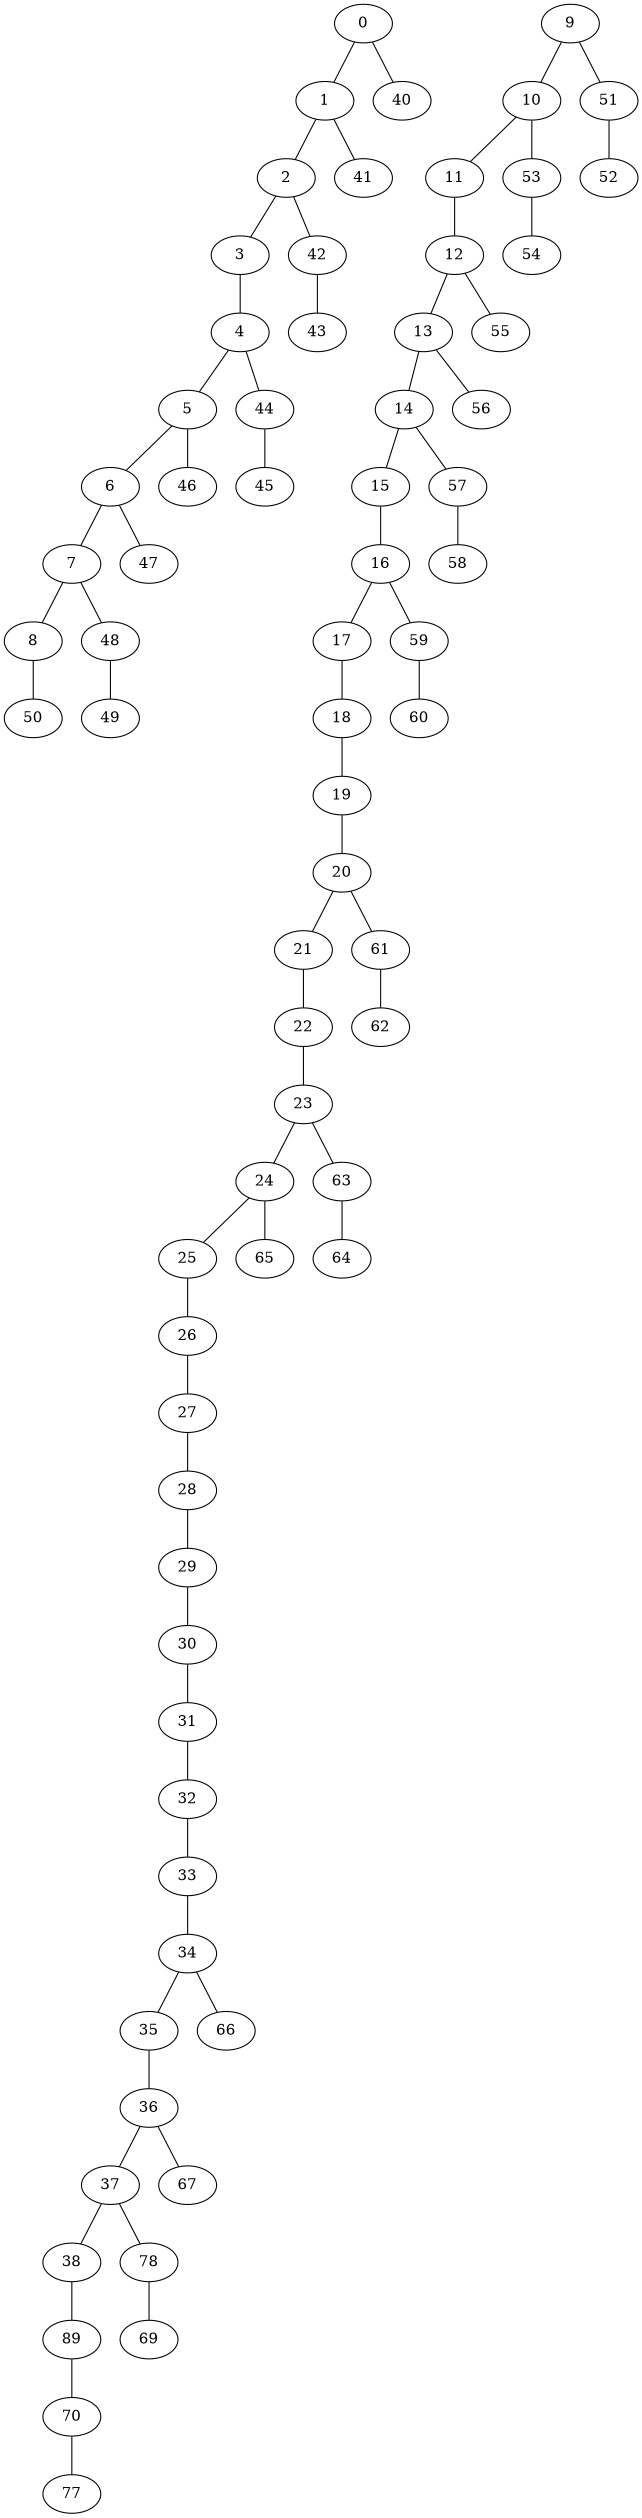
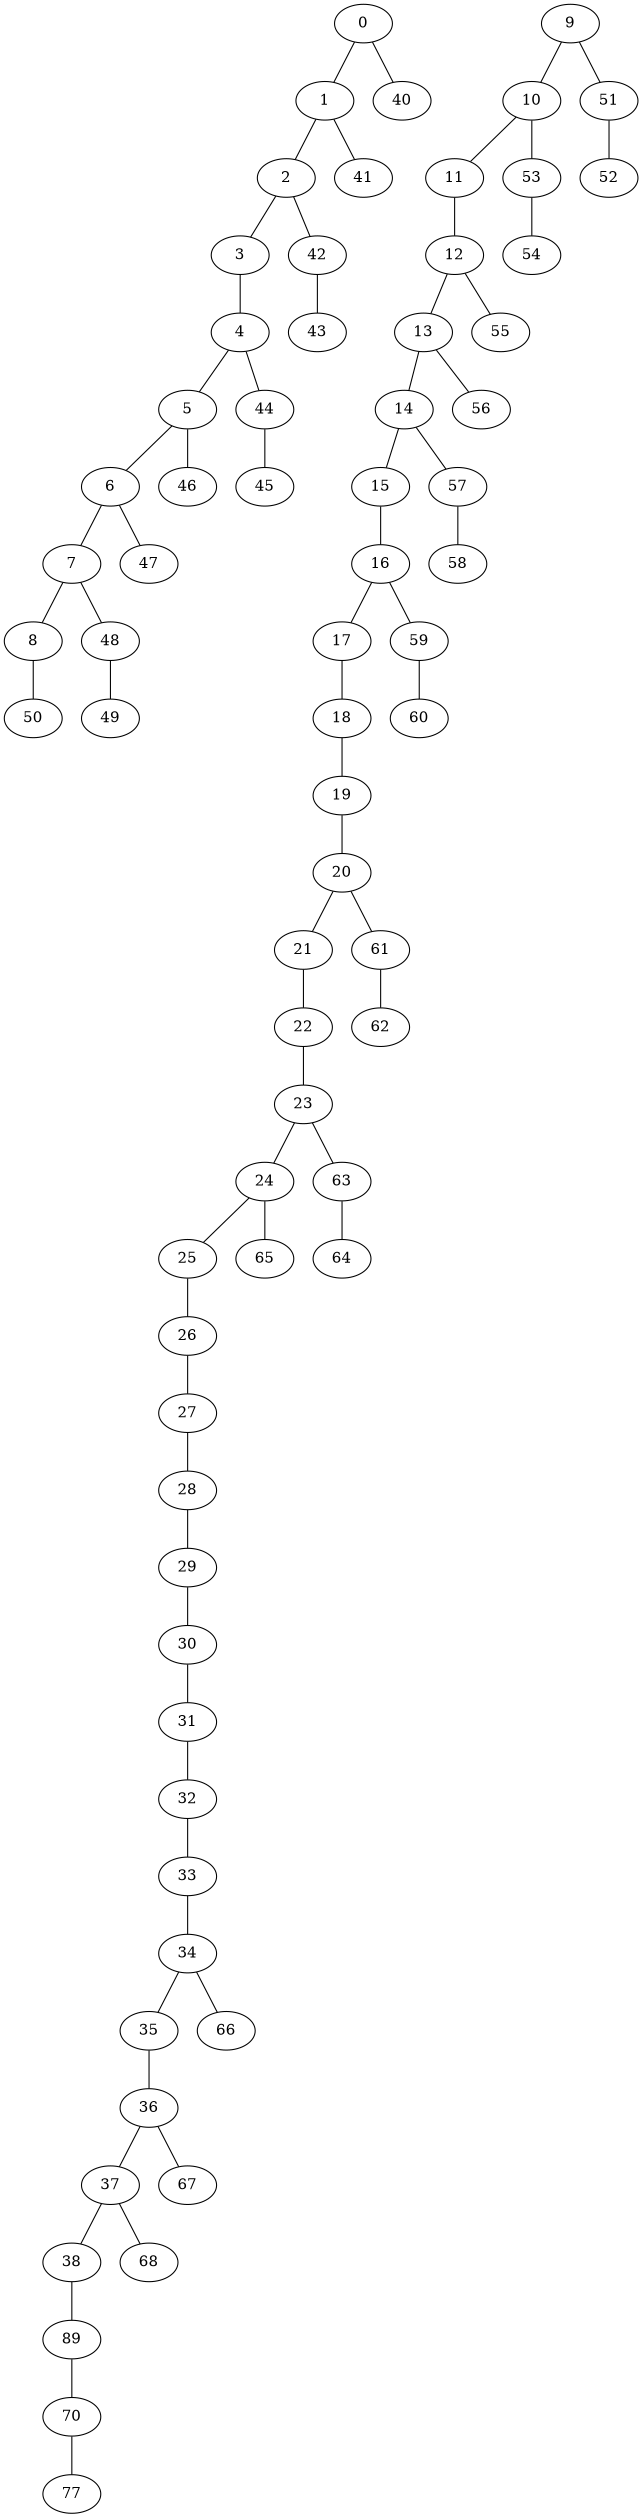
(149, 2262) -> (149, 2262)
(149, 2340) -> none
